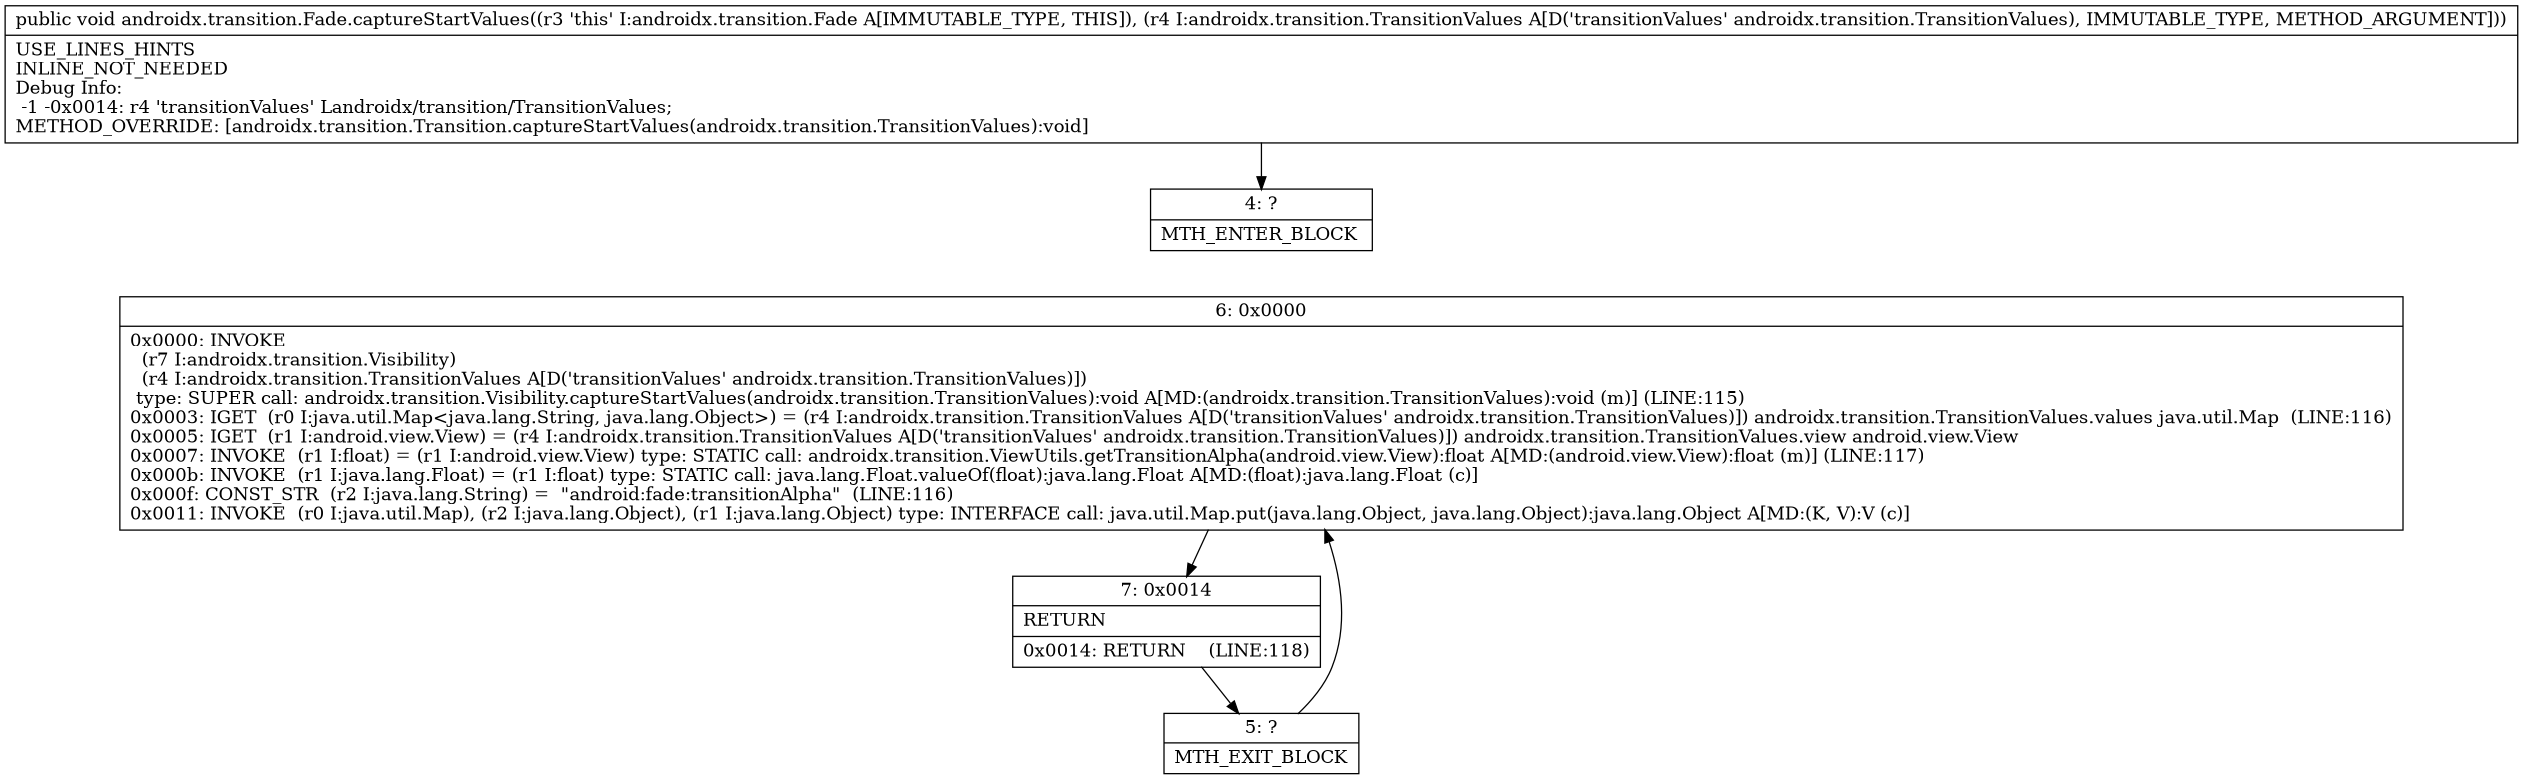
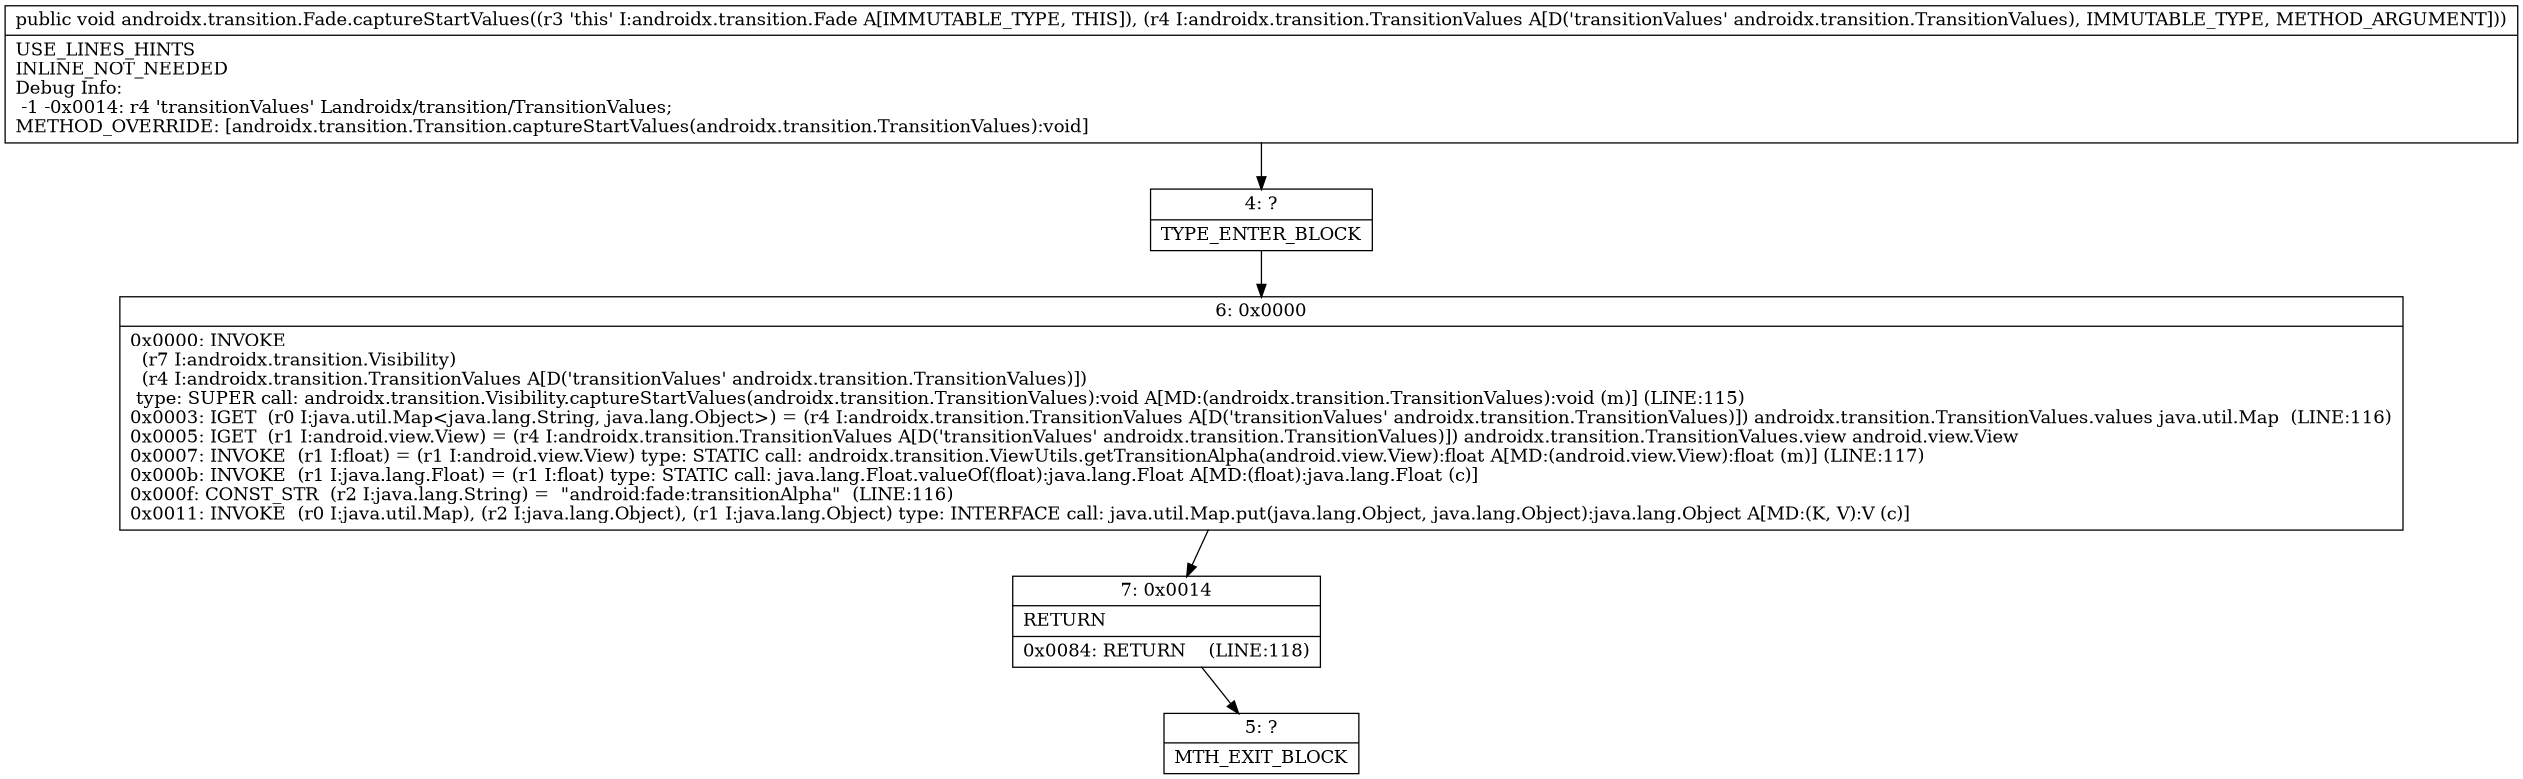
(1260, 235) -> (1261, 235)
(1340, 634) -> (1261, 267)
(1167, 651) -> (1167, 651)
